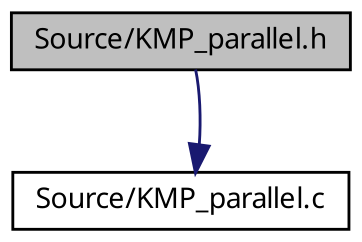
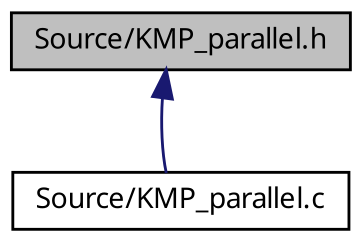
(200, 107) -> (162, 136)
